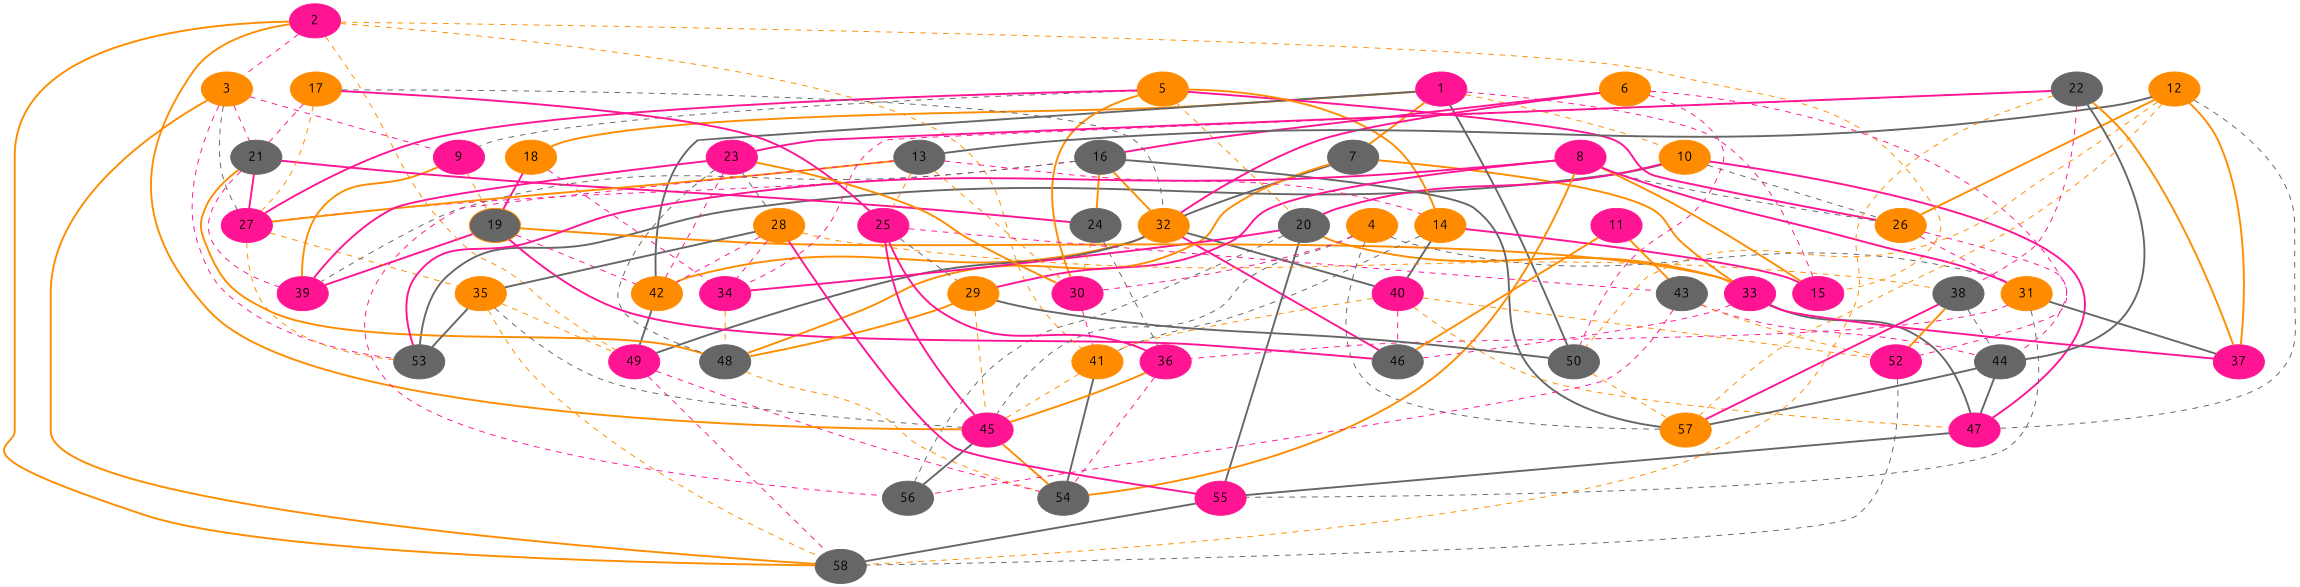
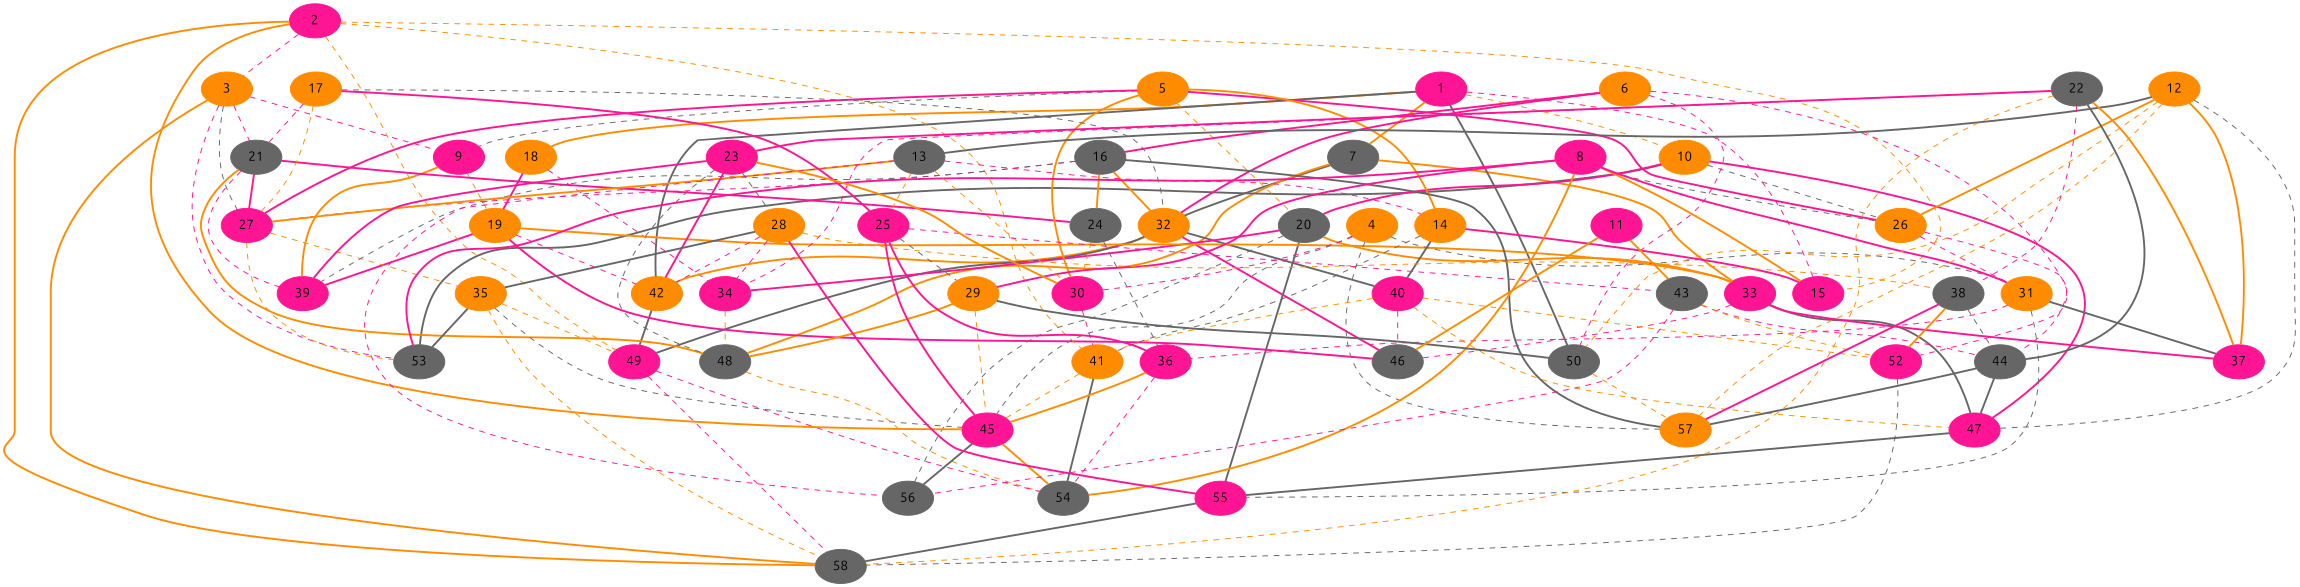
(495, 225) -> (495, 225)
(694, 225) -> (694, 225)
